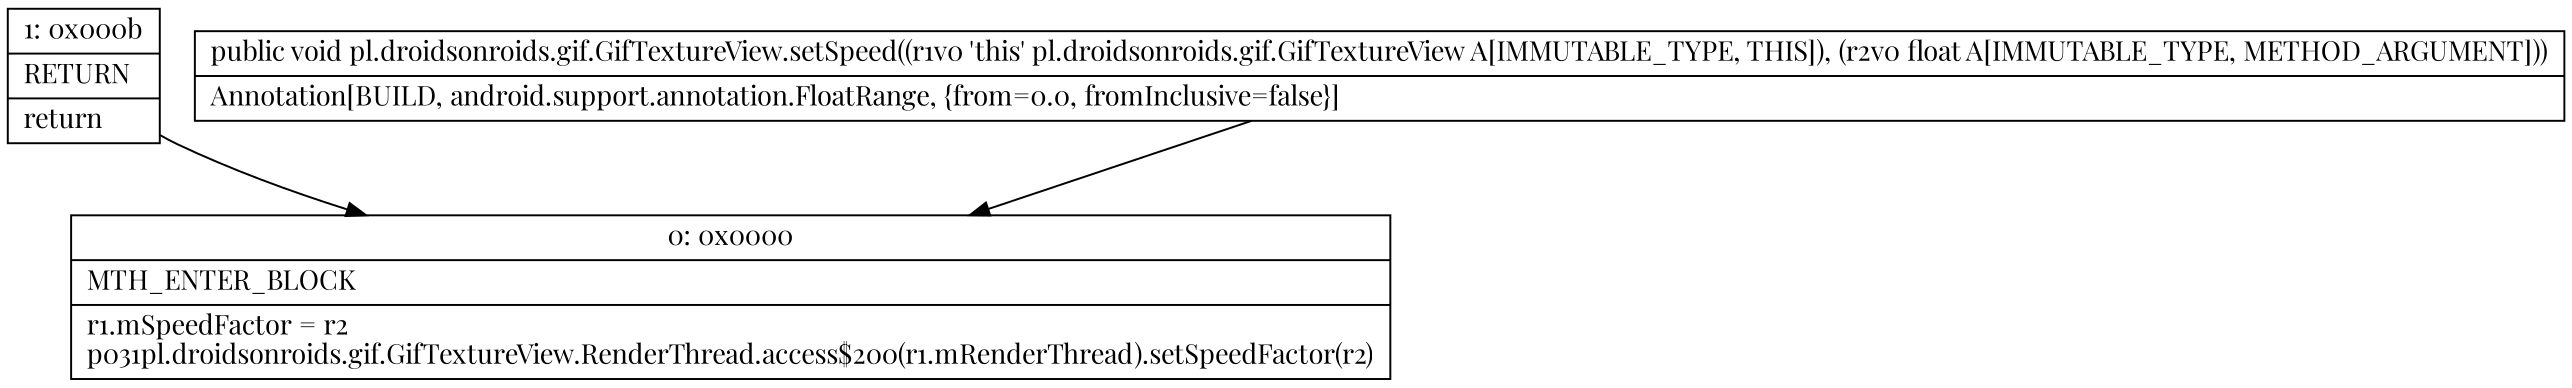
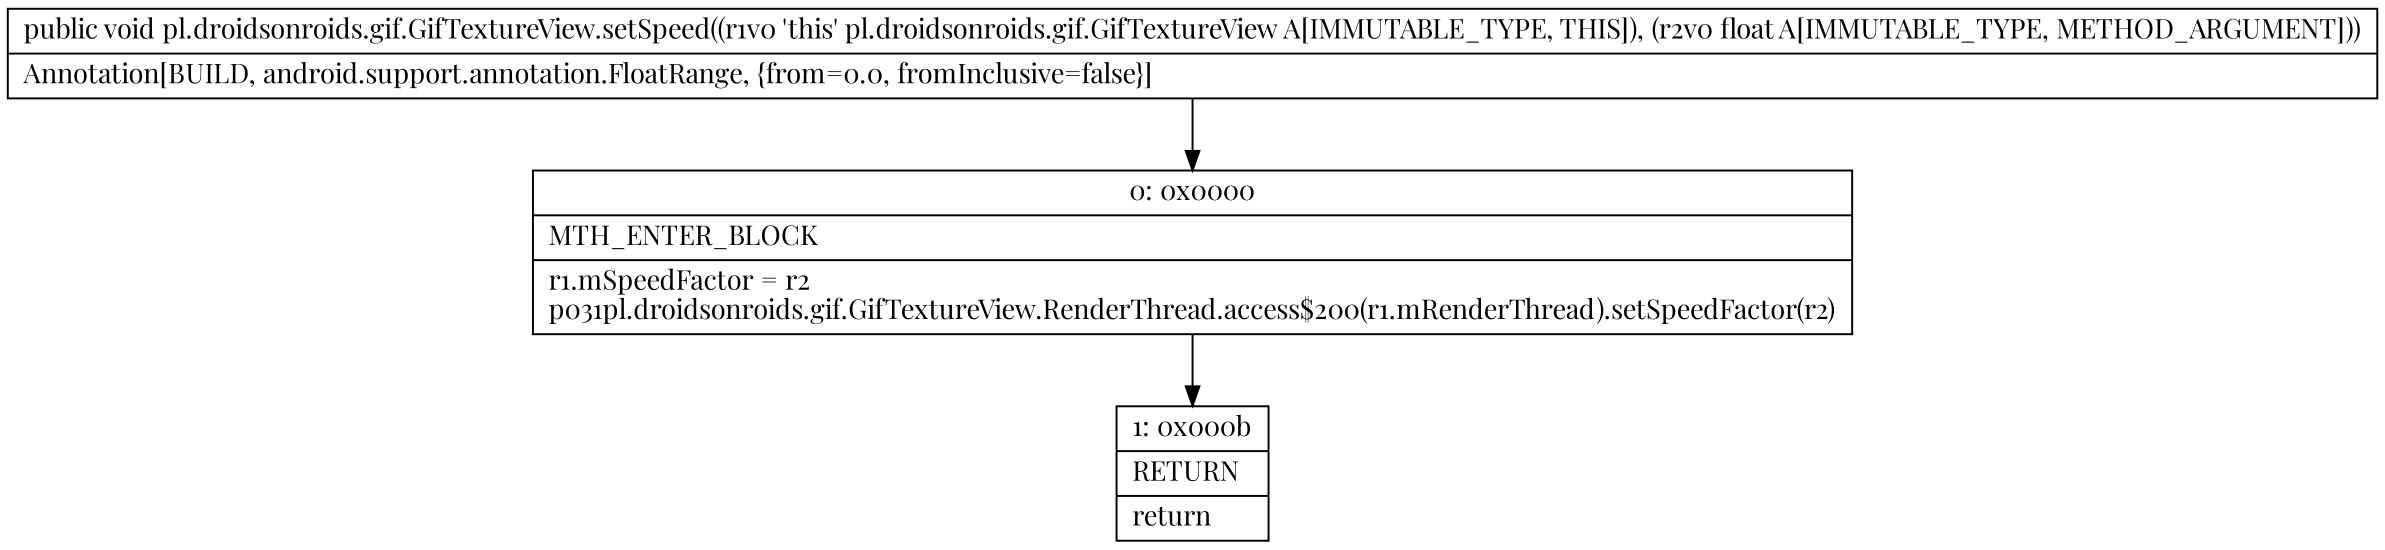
(252, 176) -> (1193, 360)
